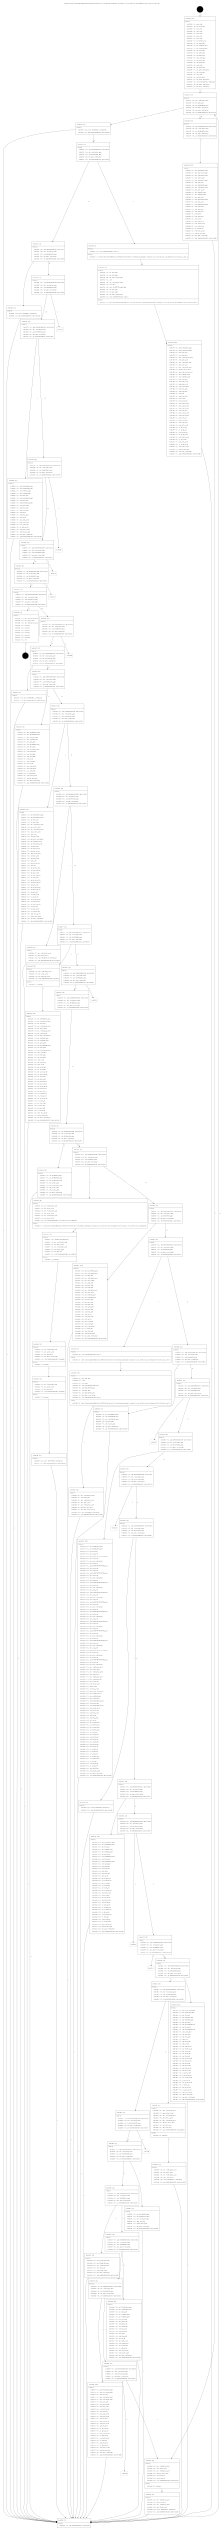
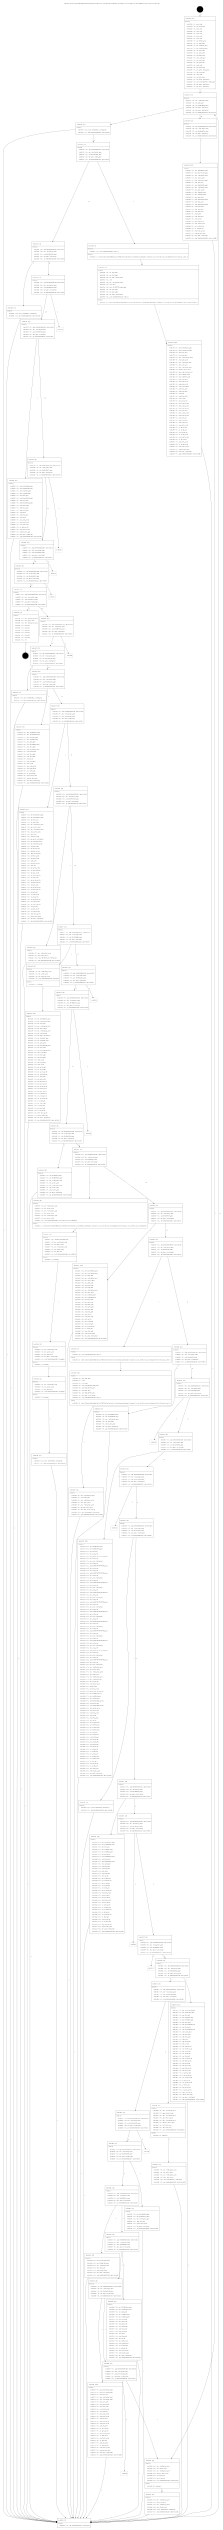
none -> (88, 1133)
